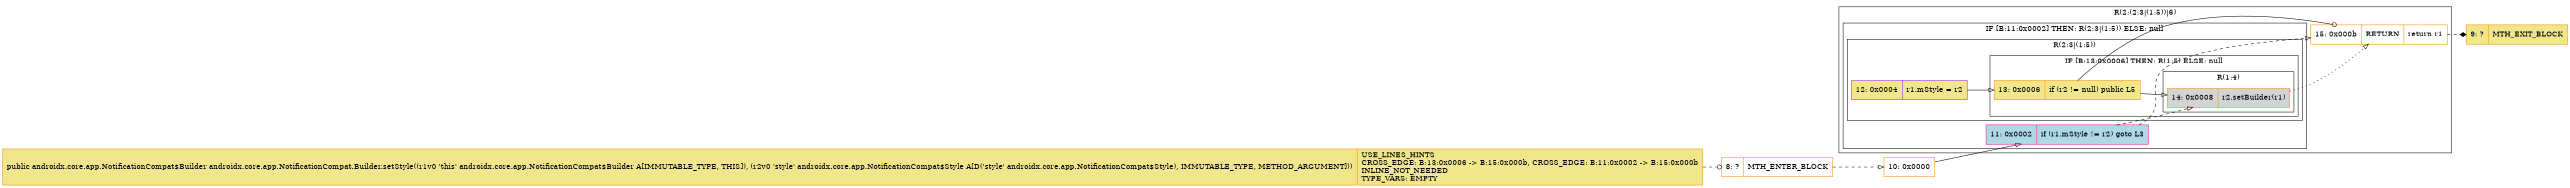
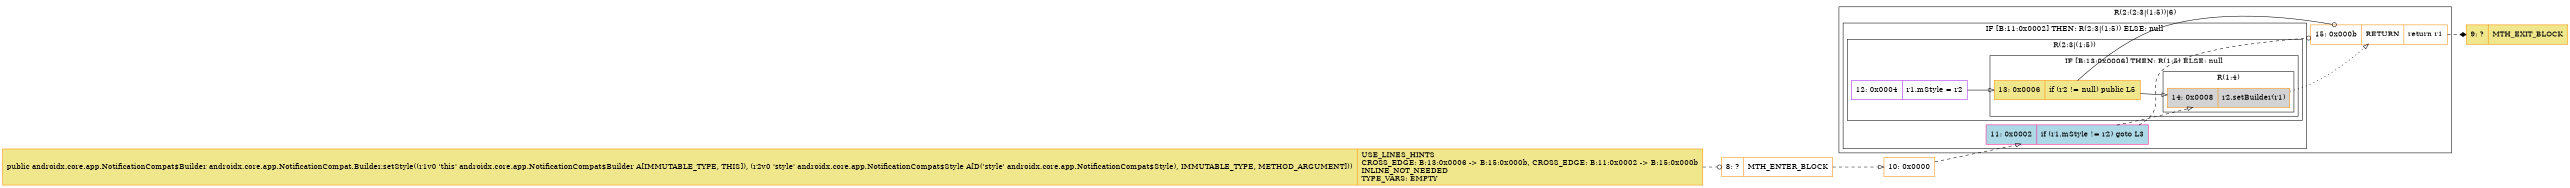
(2206, 52) -> (2206, 52)
(1909, 90) -> (1909, 90)
(1961, 156) -> (1961, 156)
